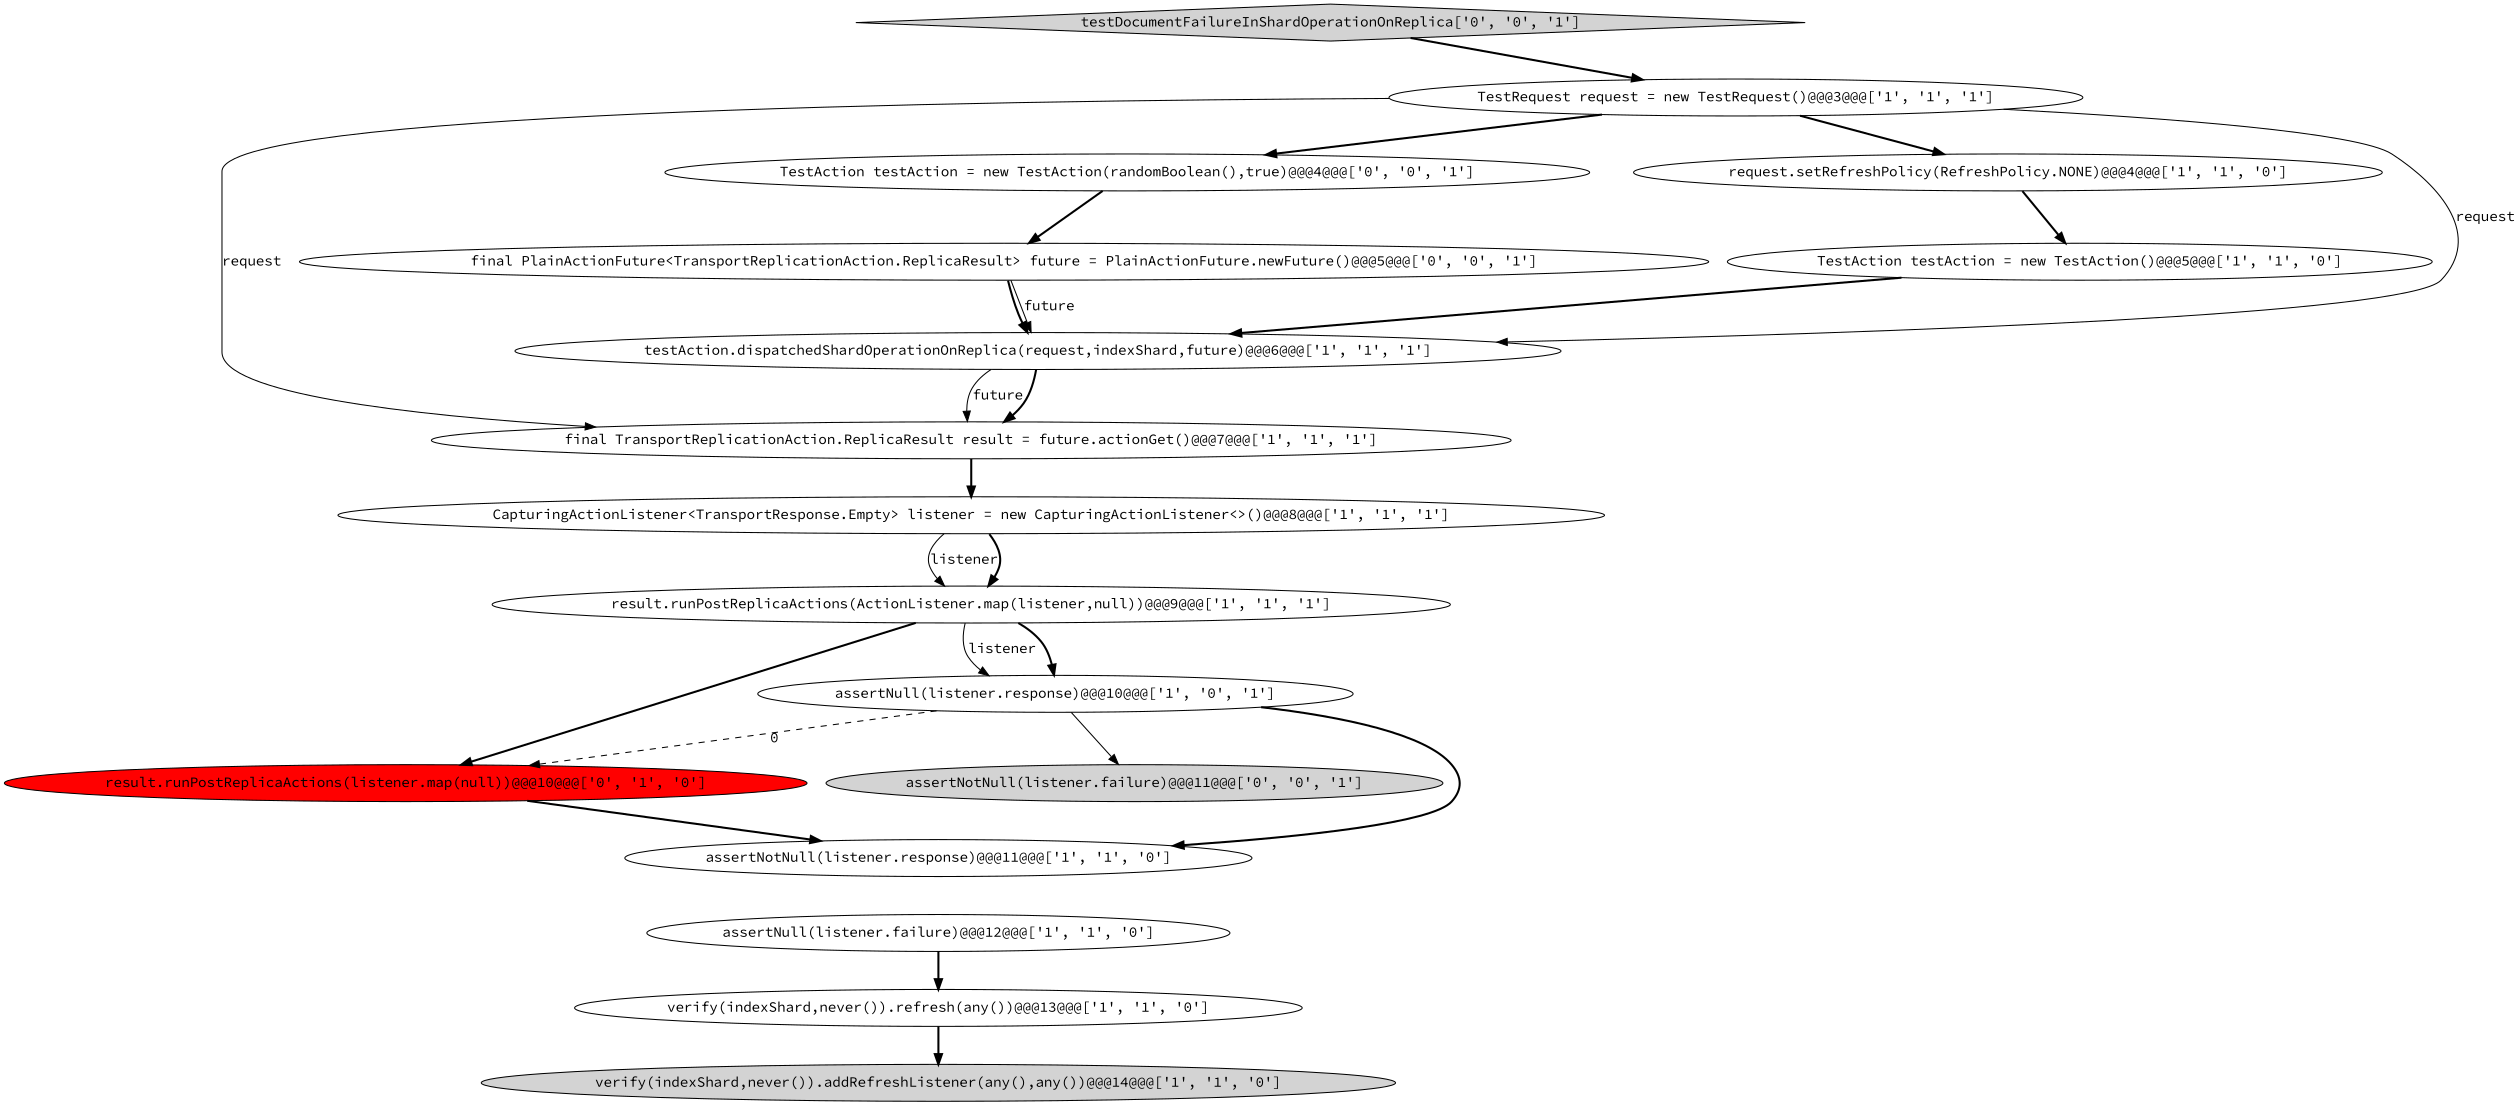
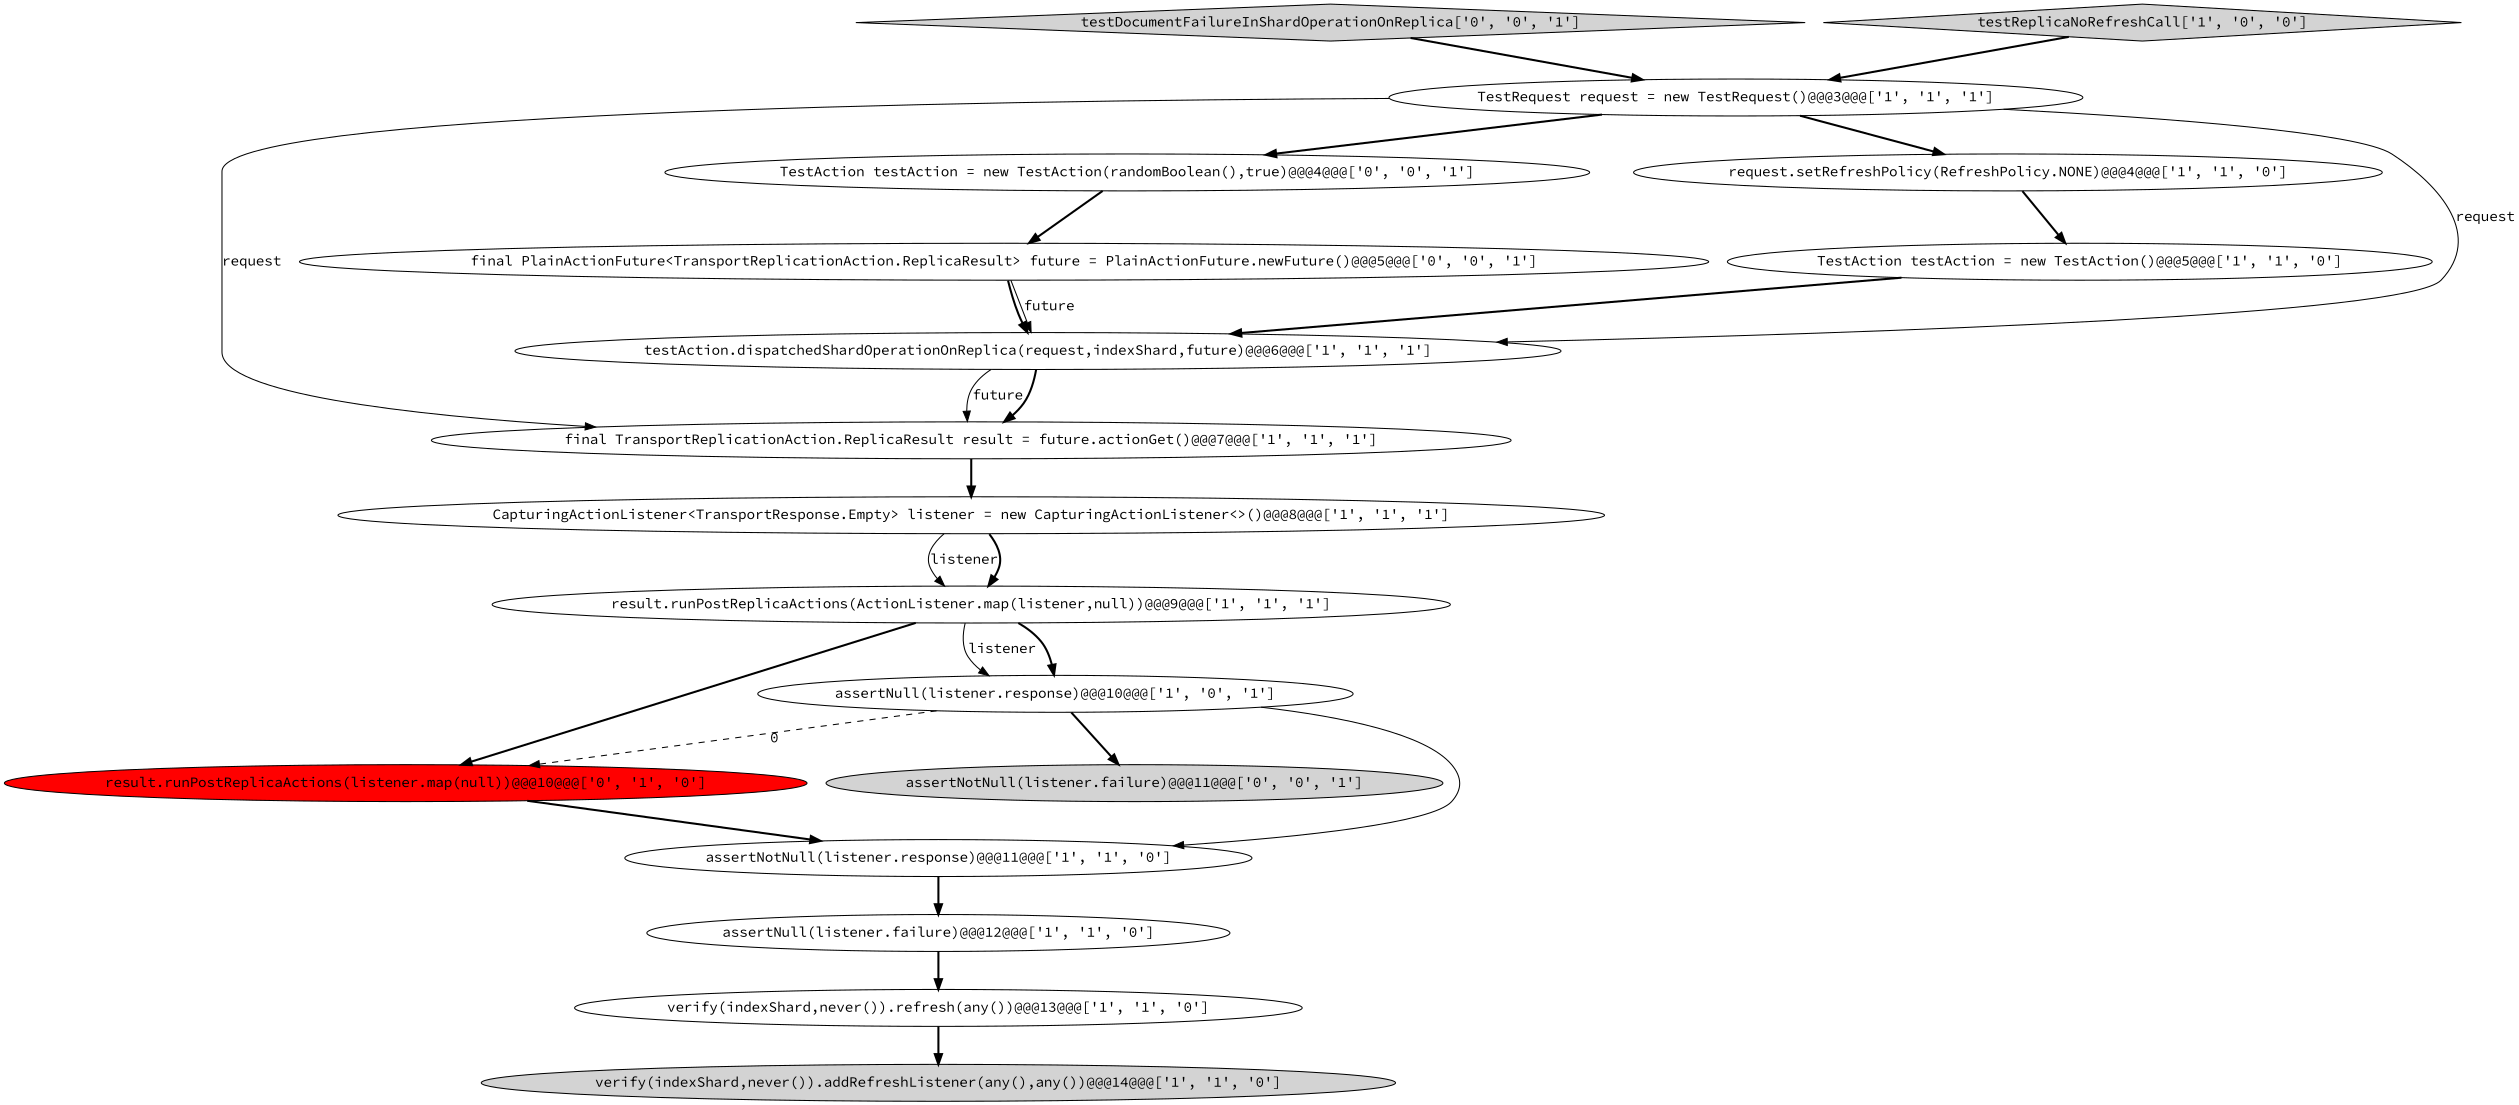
none -> (2142, 23)
(1091, 735) -> (1091, 735)
(1439, 809) -> (1439, 809)
none -> (938, 890)
